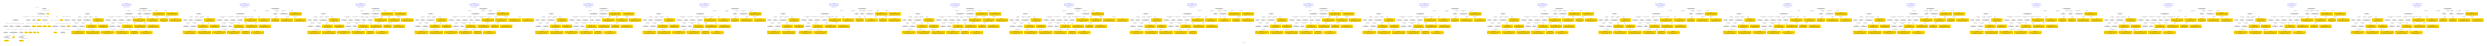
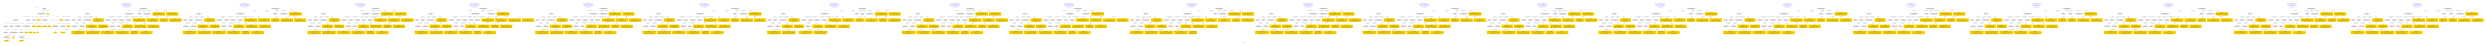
(63, 32) -> (63, 32)
